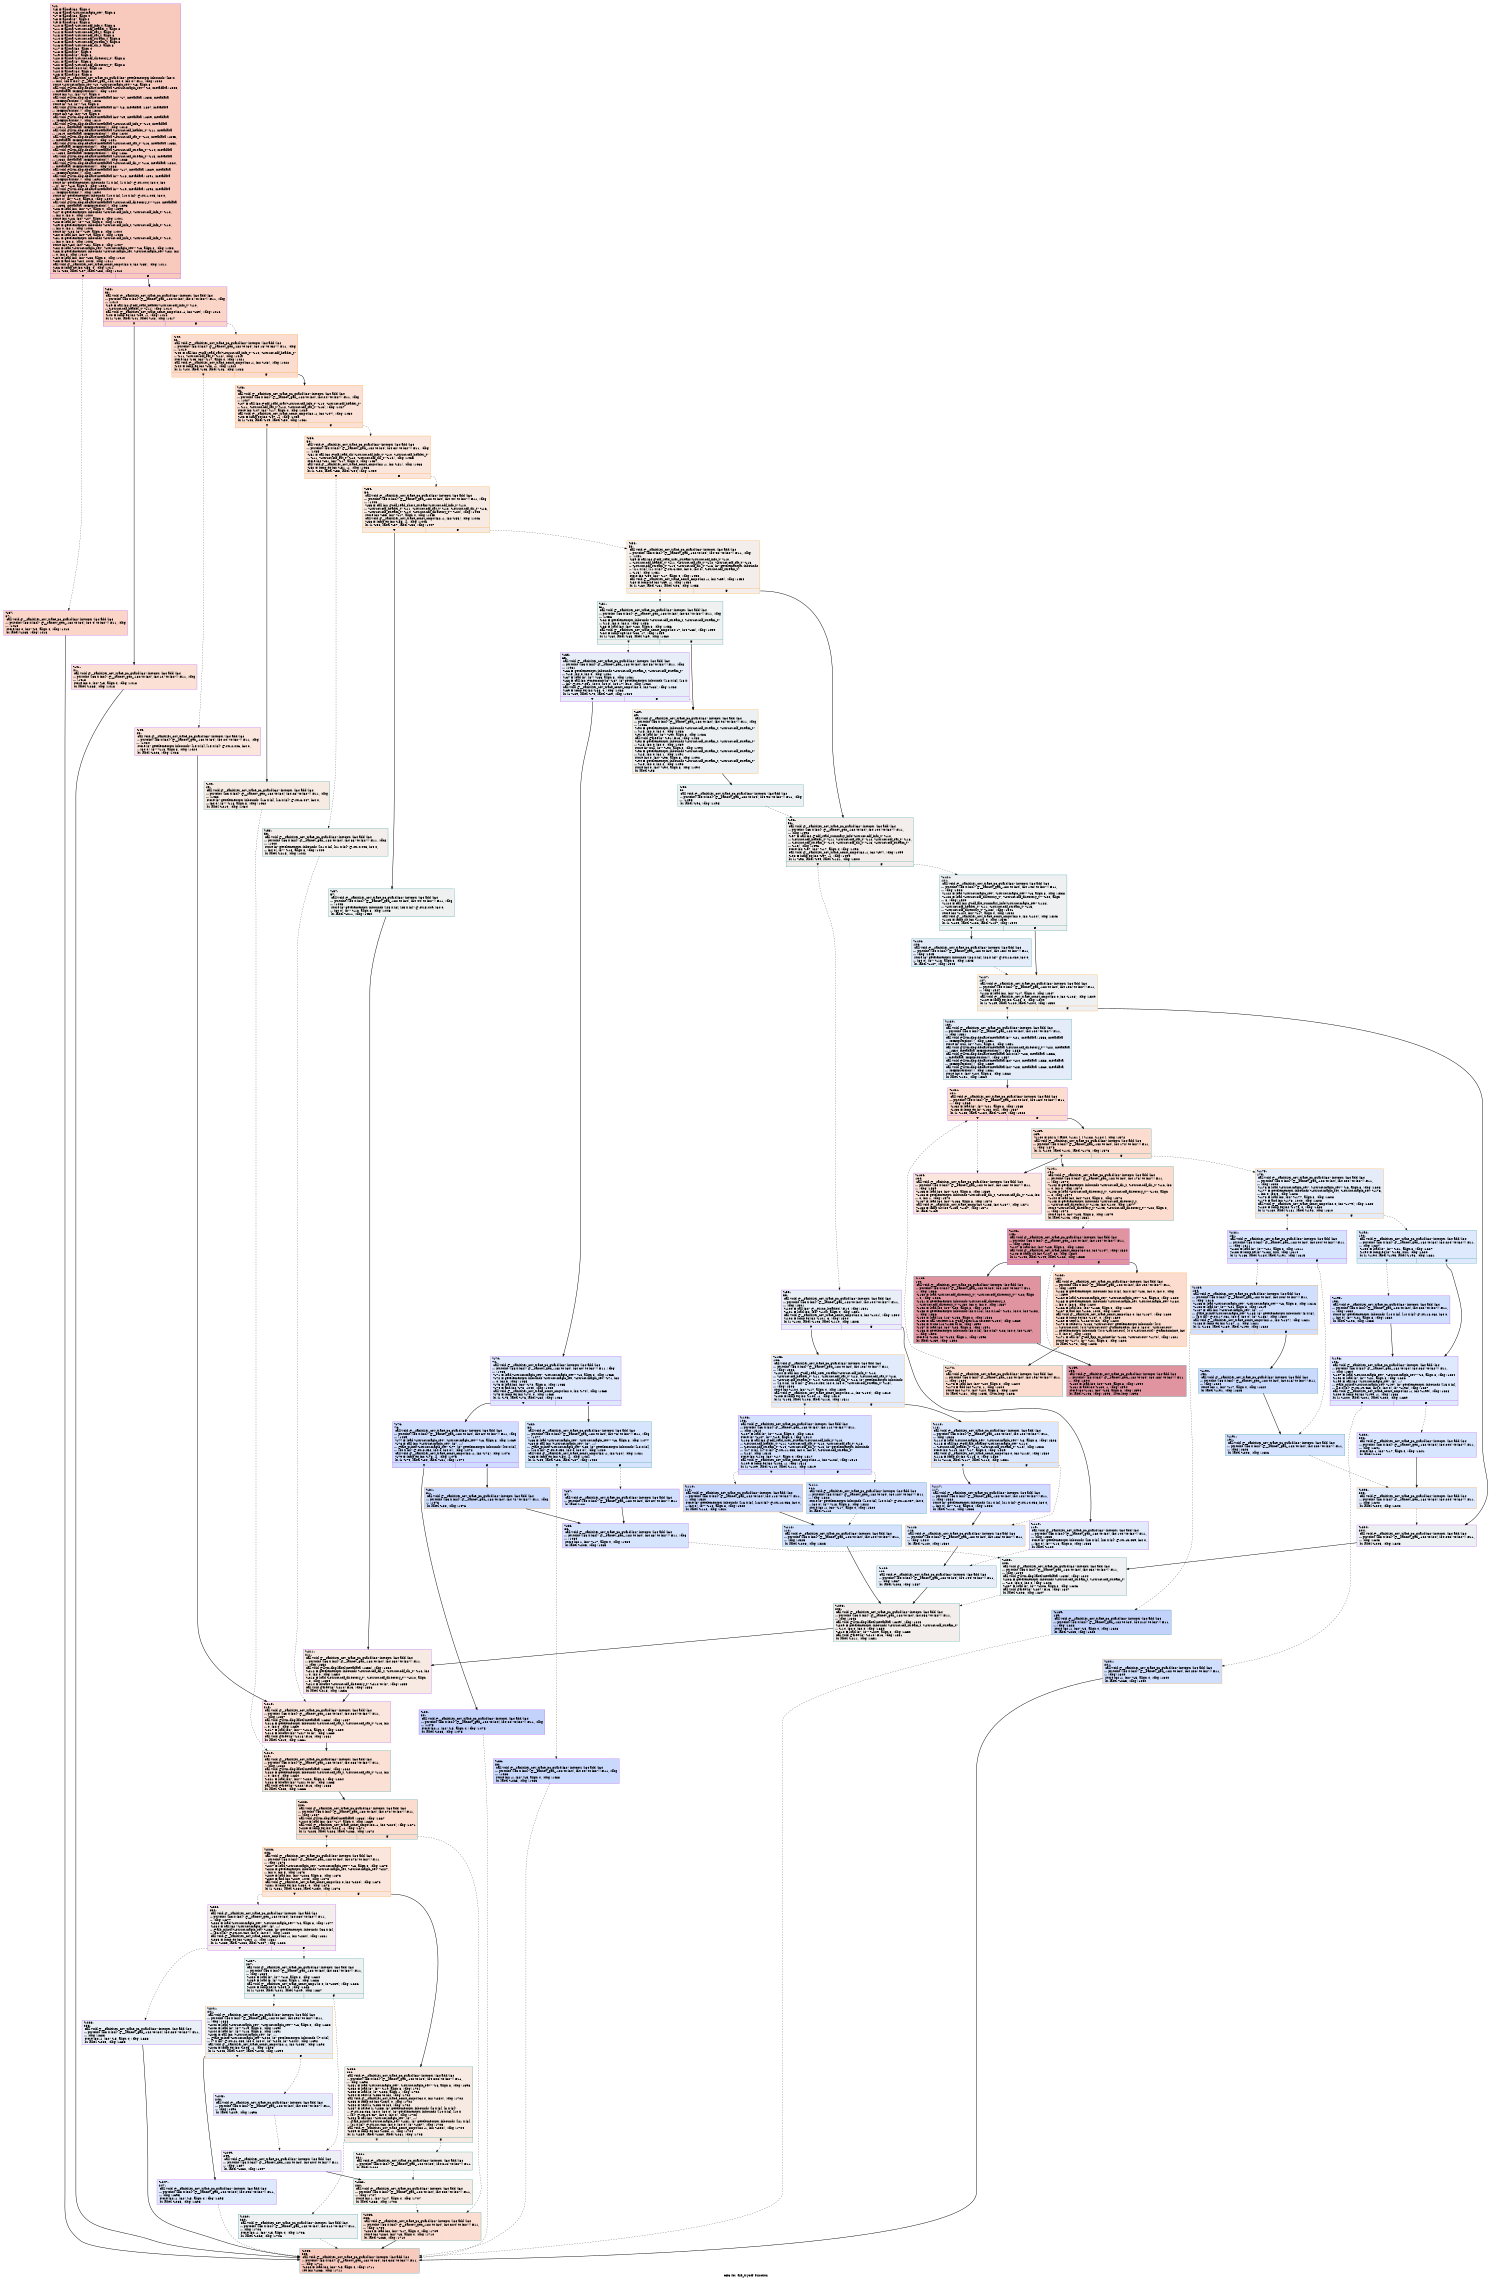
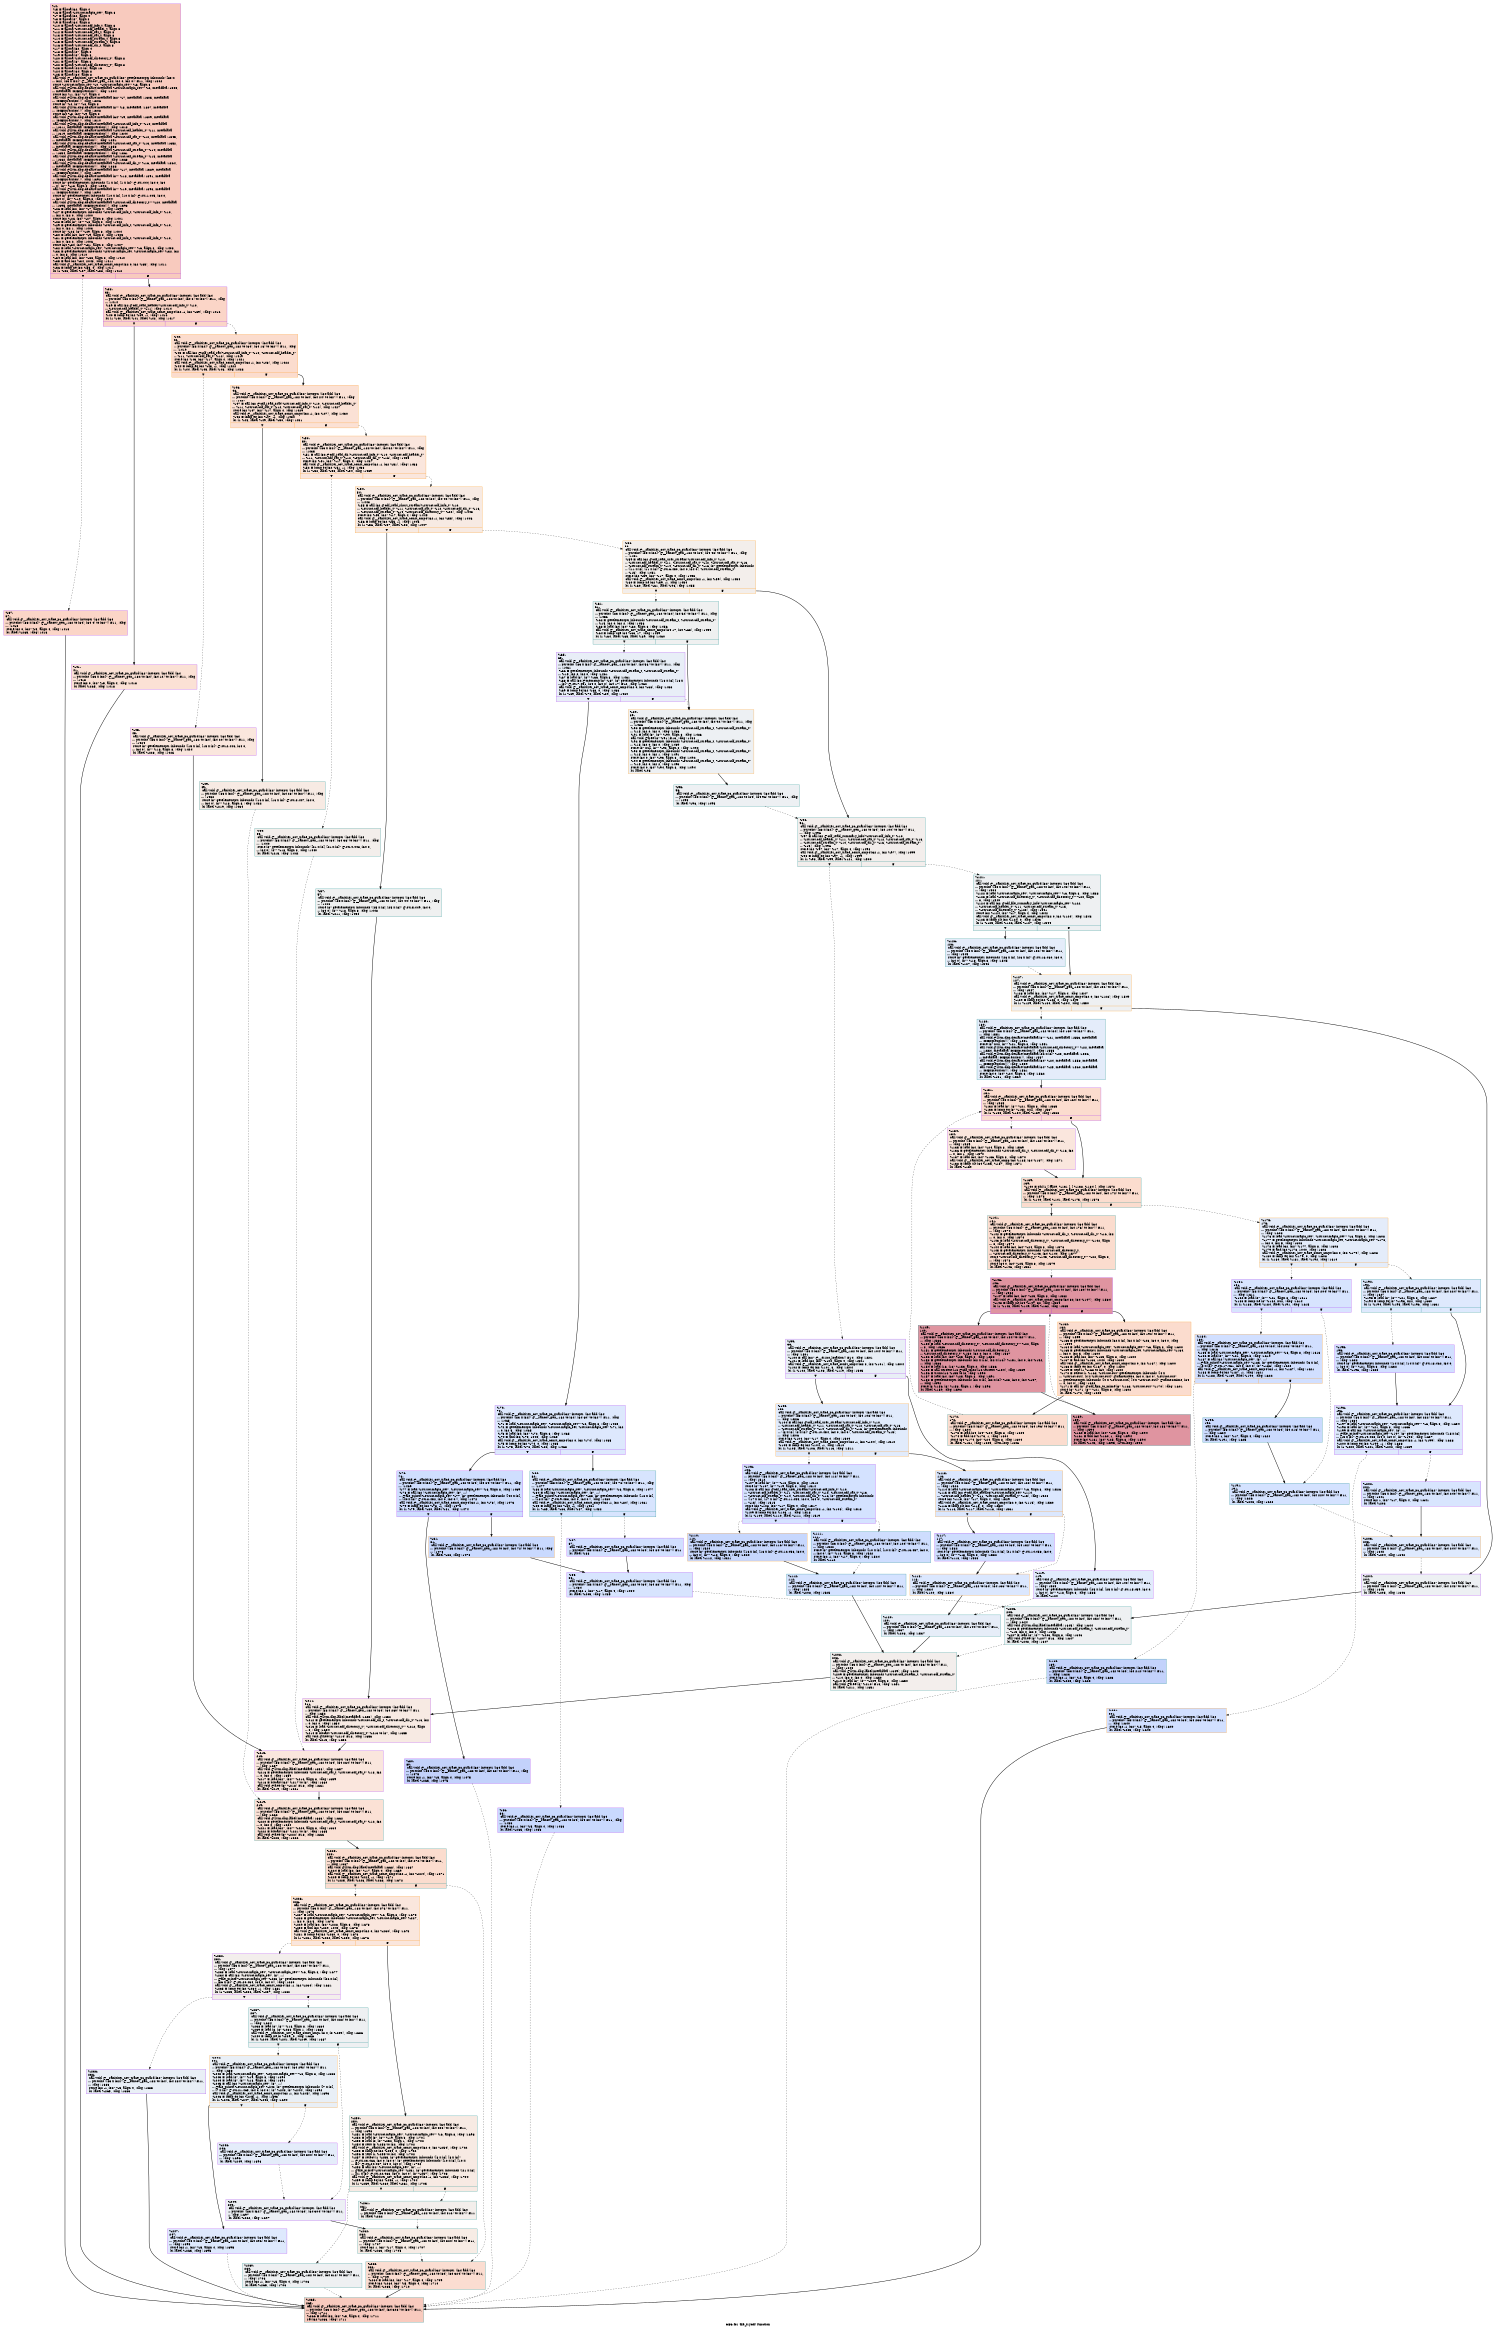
(1042, 1165) -> (1050, 1173)
